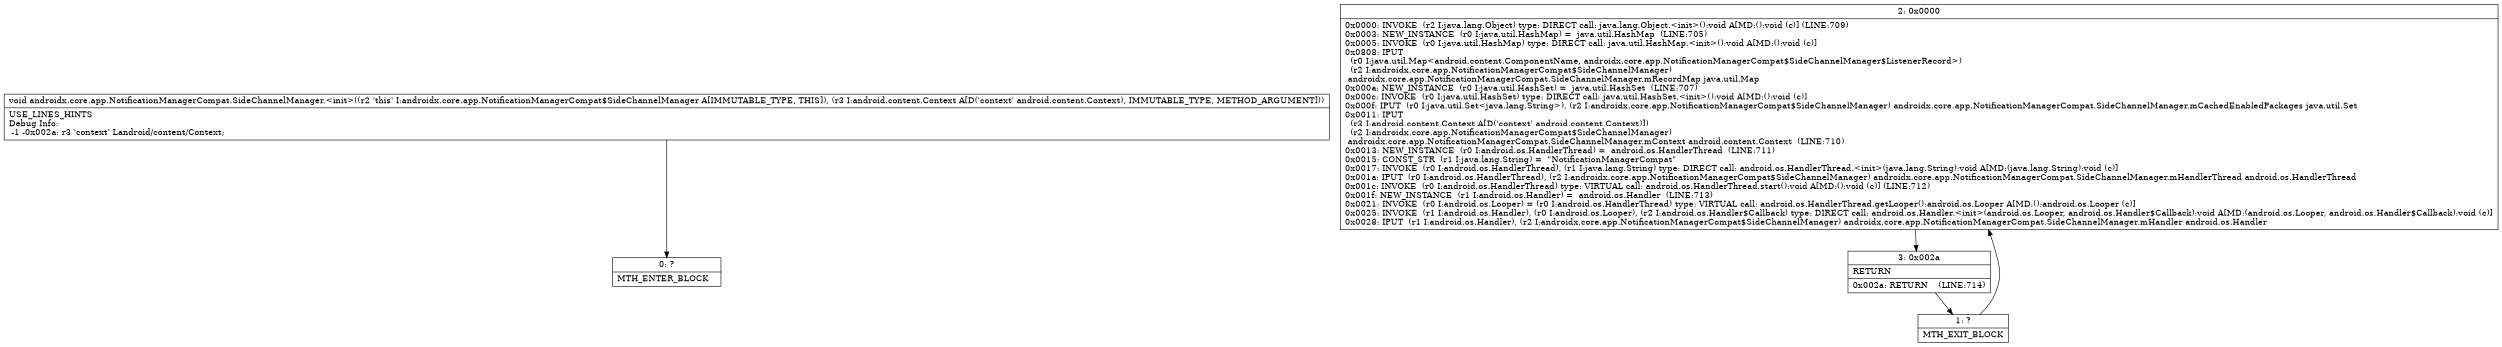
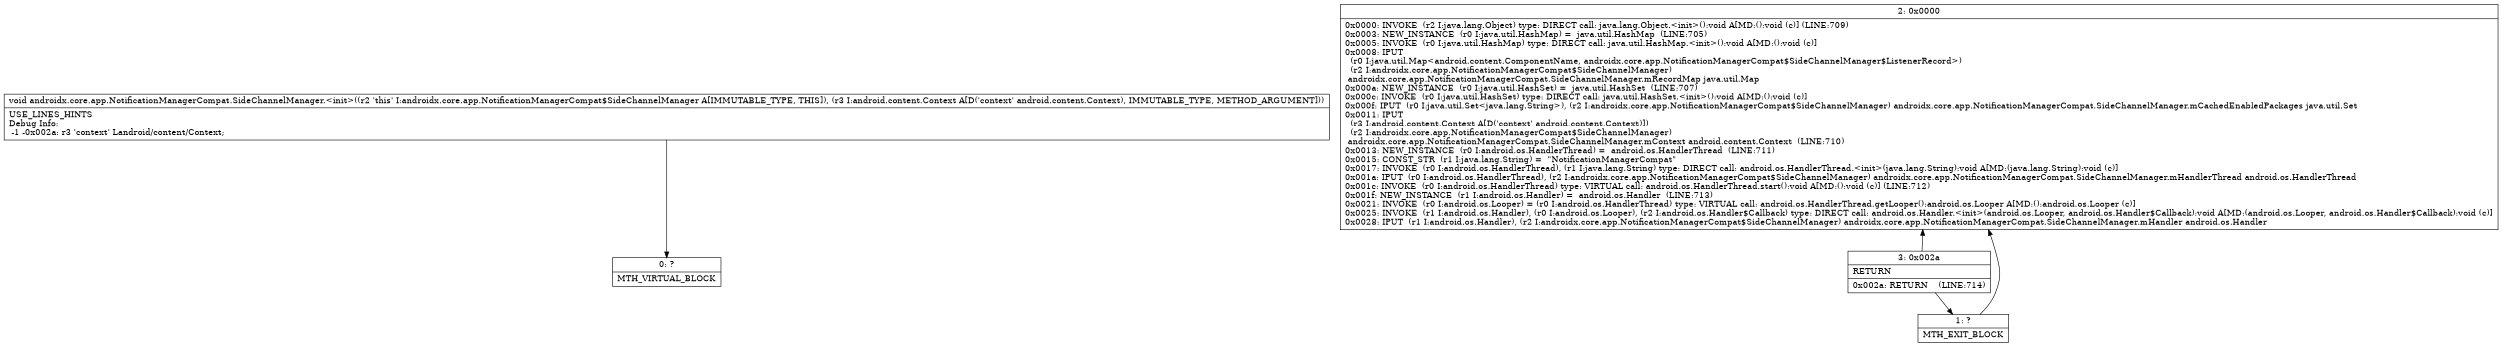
(1377, 52) -> (1377, 52)
(1916, 237) -> (1922, 243)
(663, 279) -> (667, 279)
